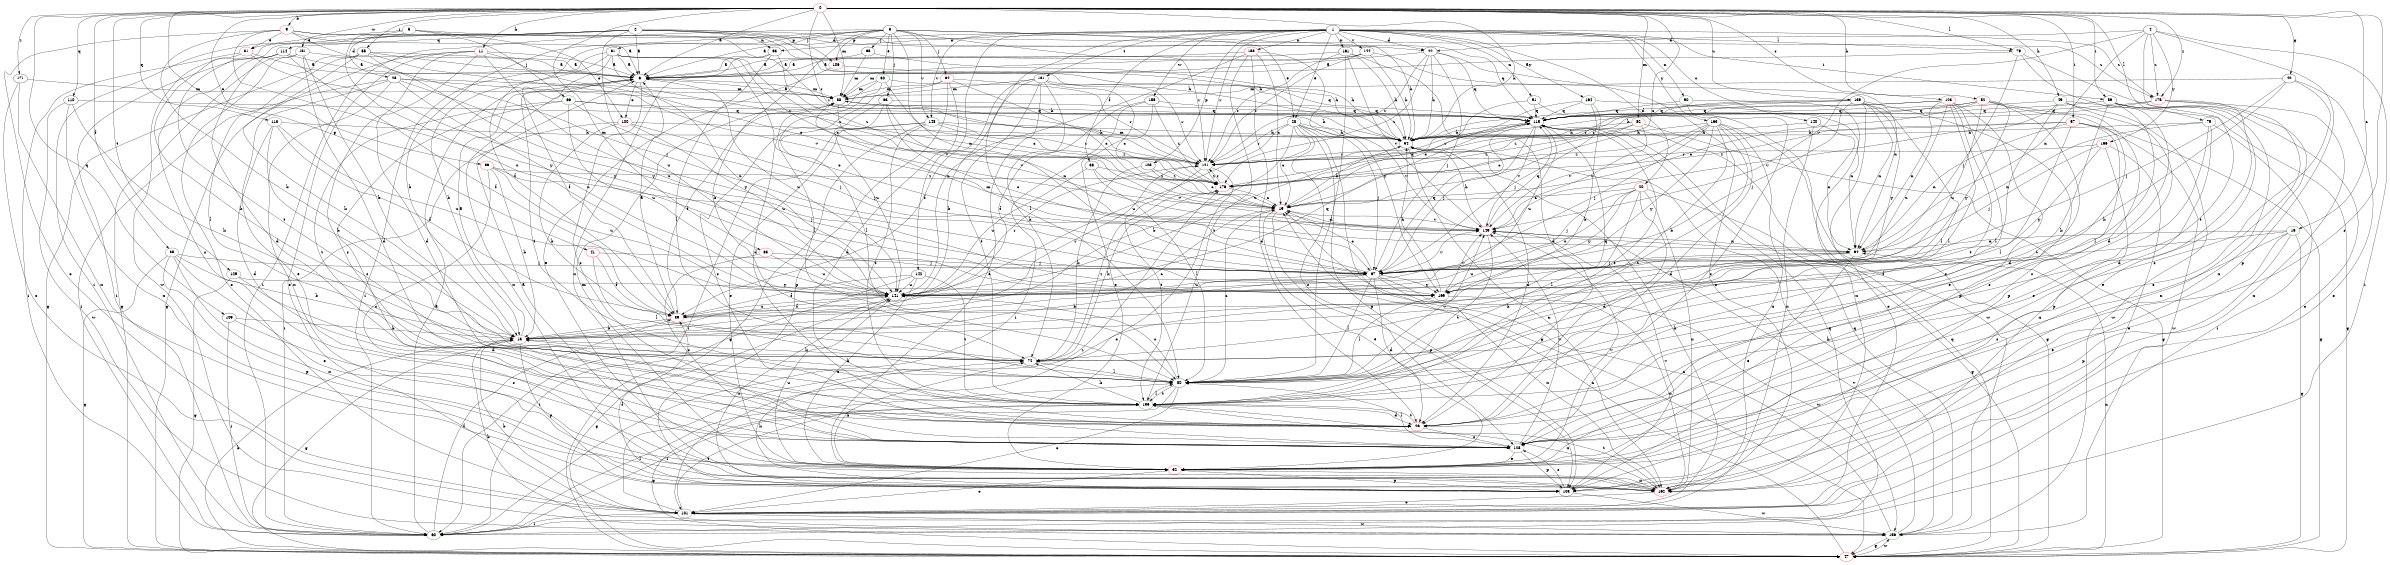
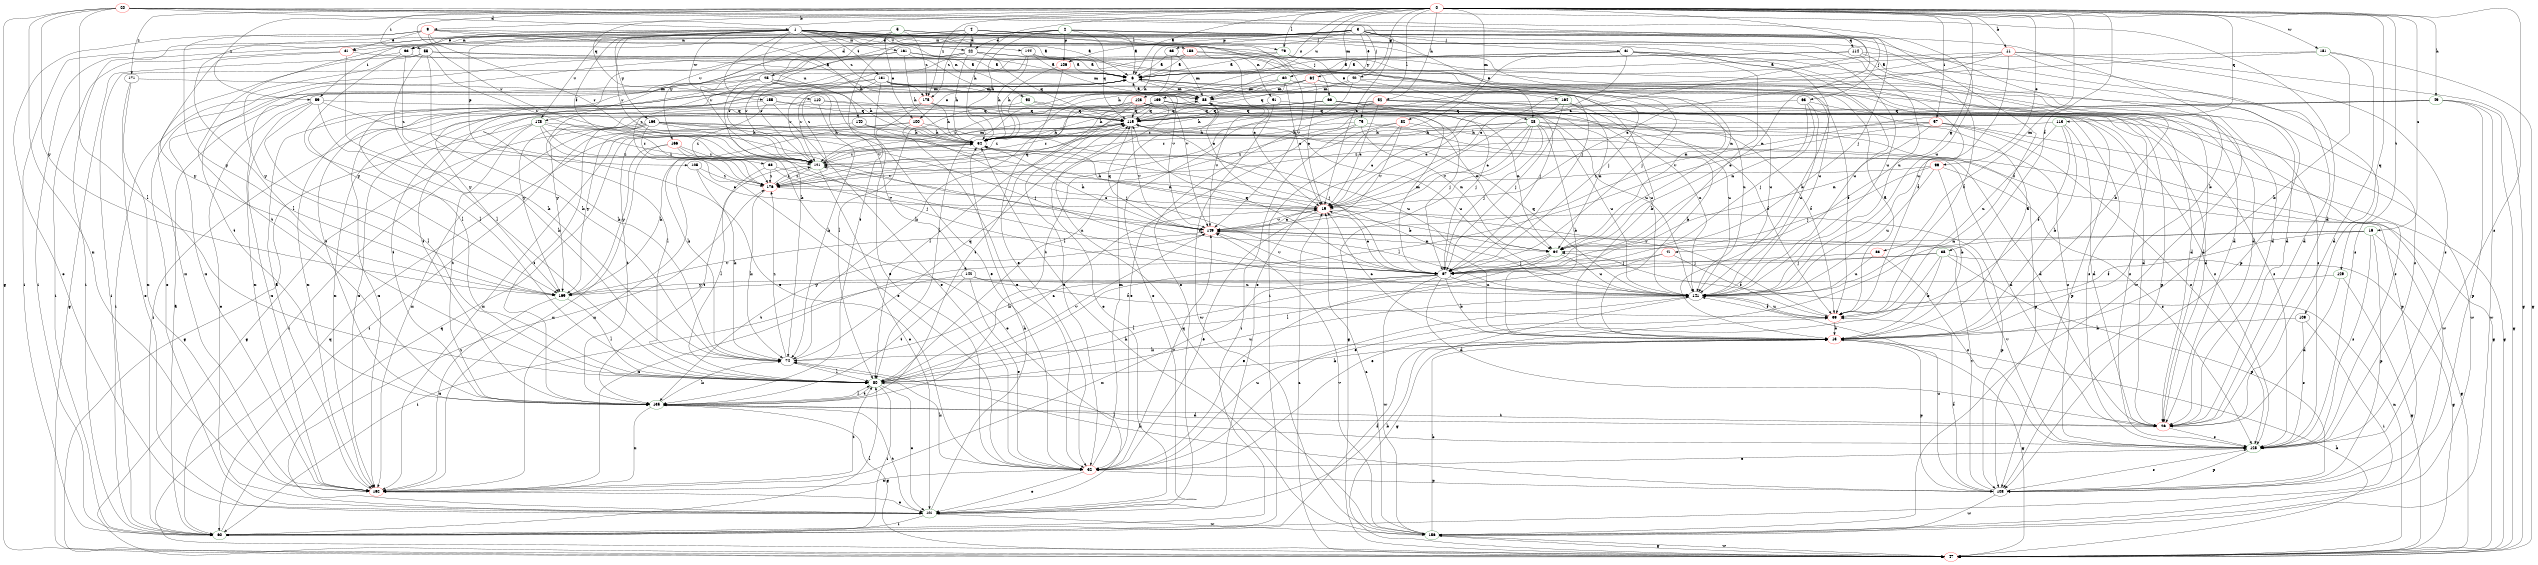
(2096, 52) -> (231, 52)
(1530, 57) -> (441, 19)
(1018, 187) -> (1761, 187)
(1074, 217) -> (1434, 158)
(1400, 430) -> (661, 484)
